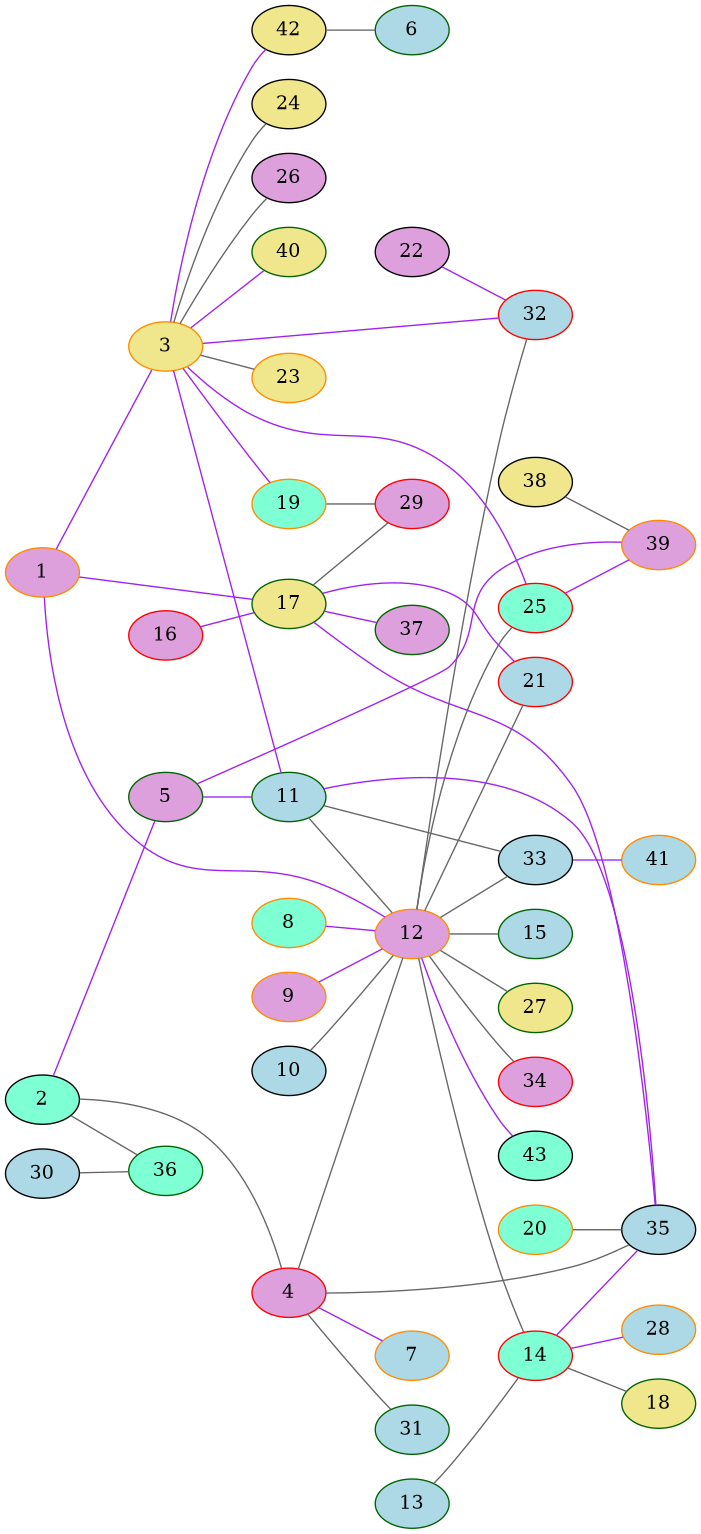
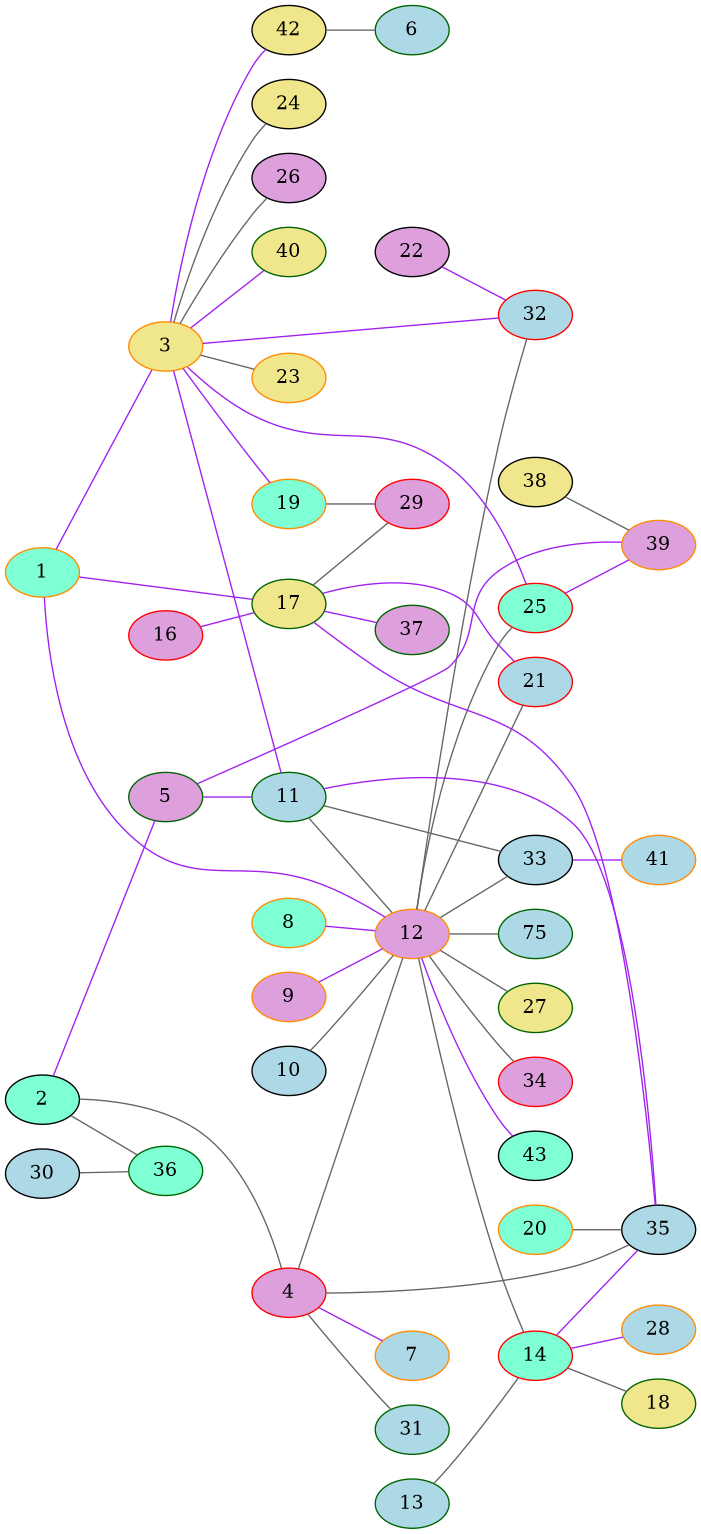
(42, 572) -> (42, 572)
(535, 934) -> (535, 934)
